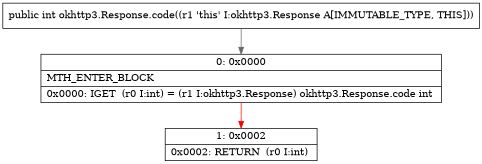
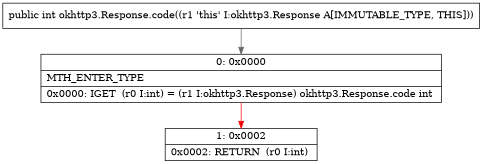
(100, 78) -> (96, 78)
